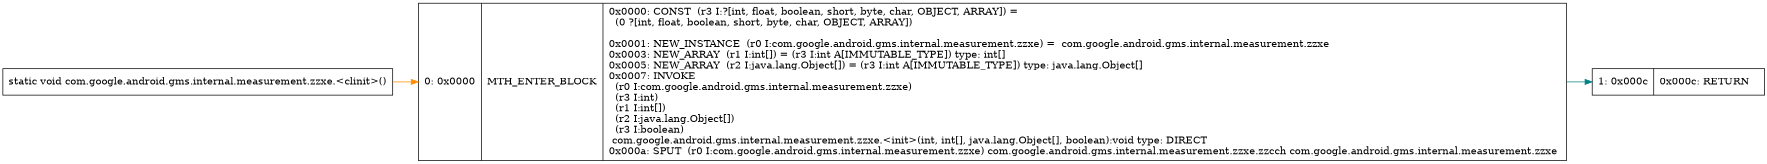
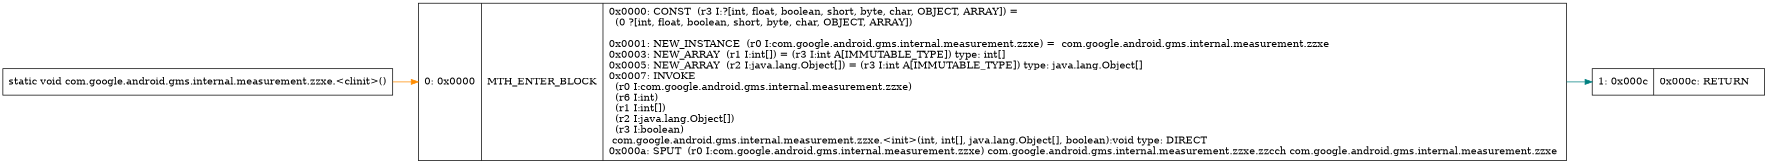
(634, 98) -> (634, 98)
